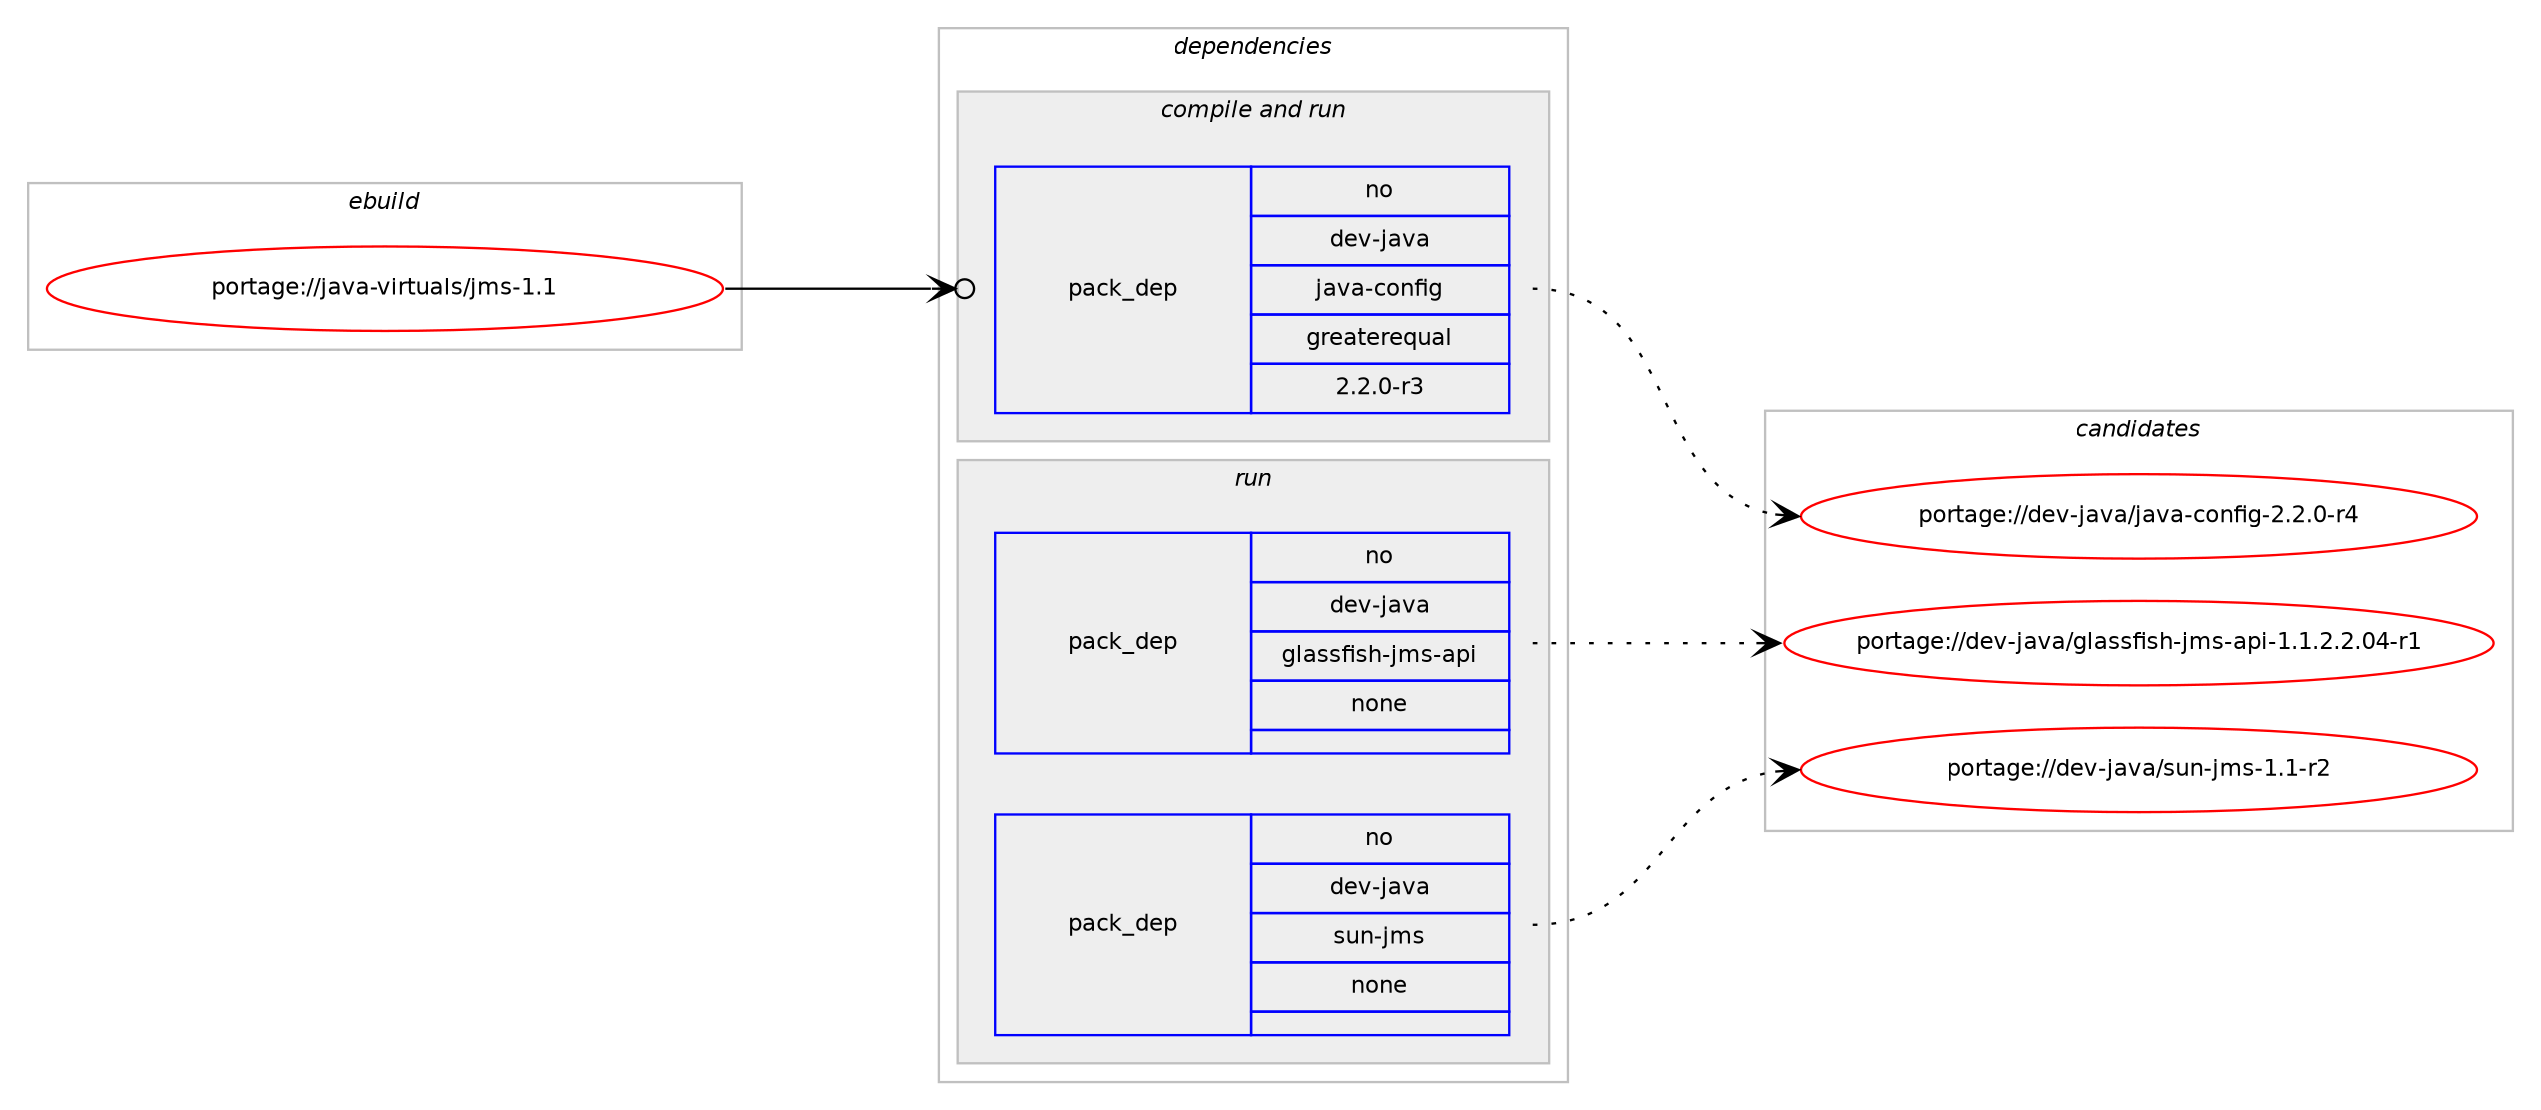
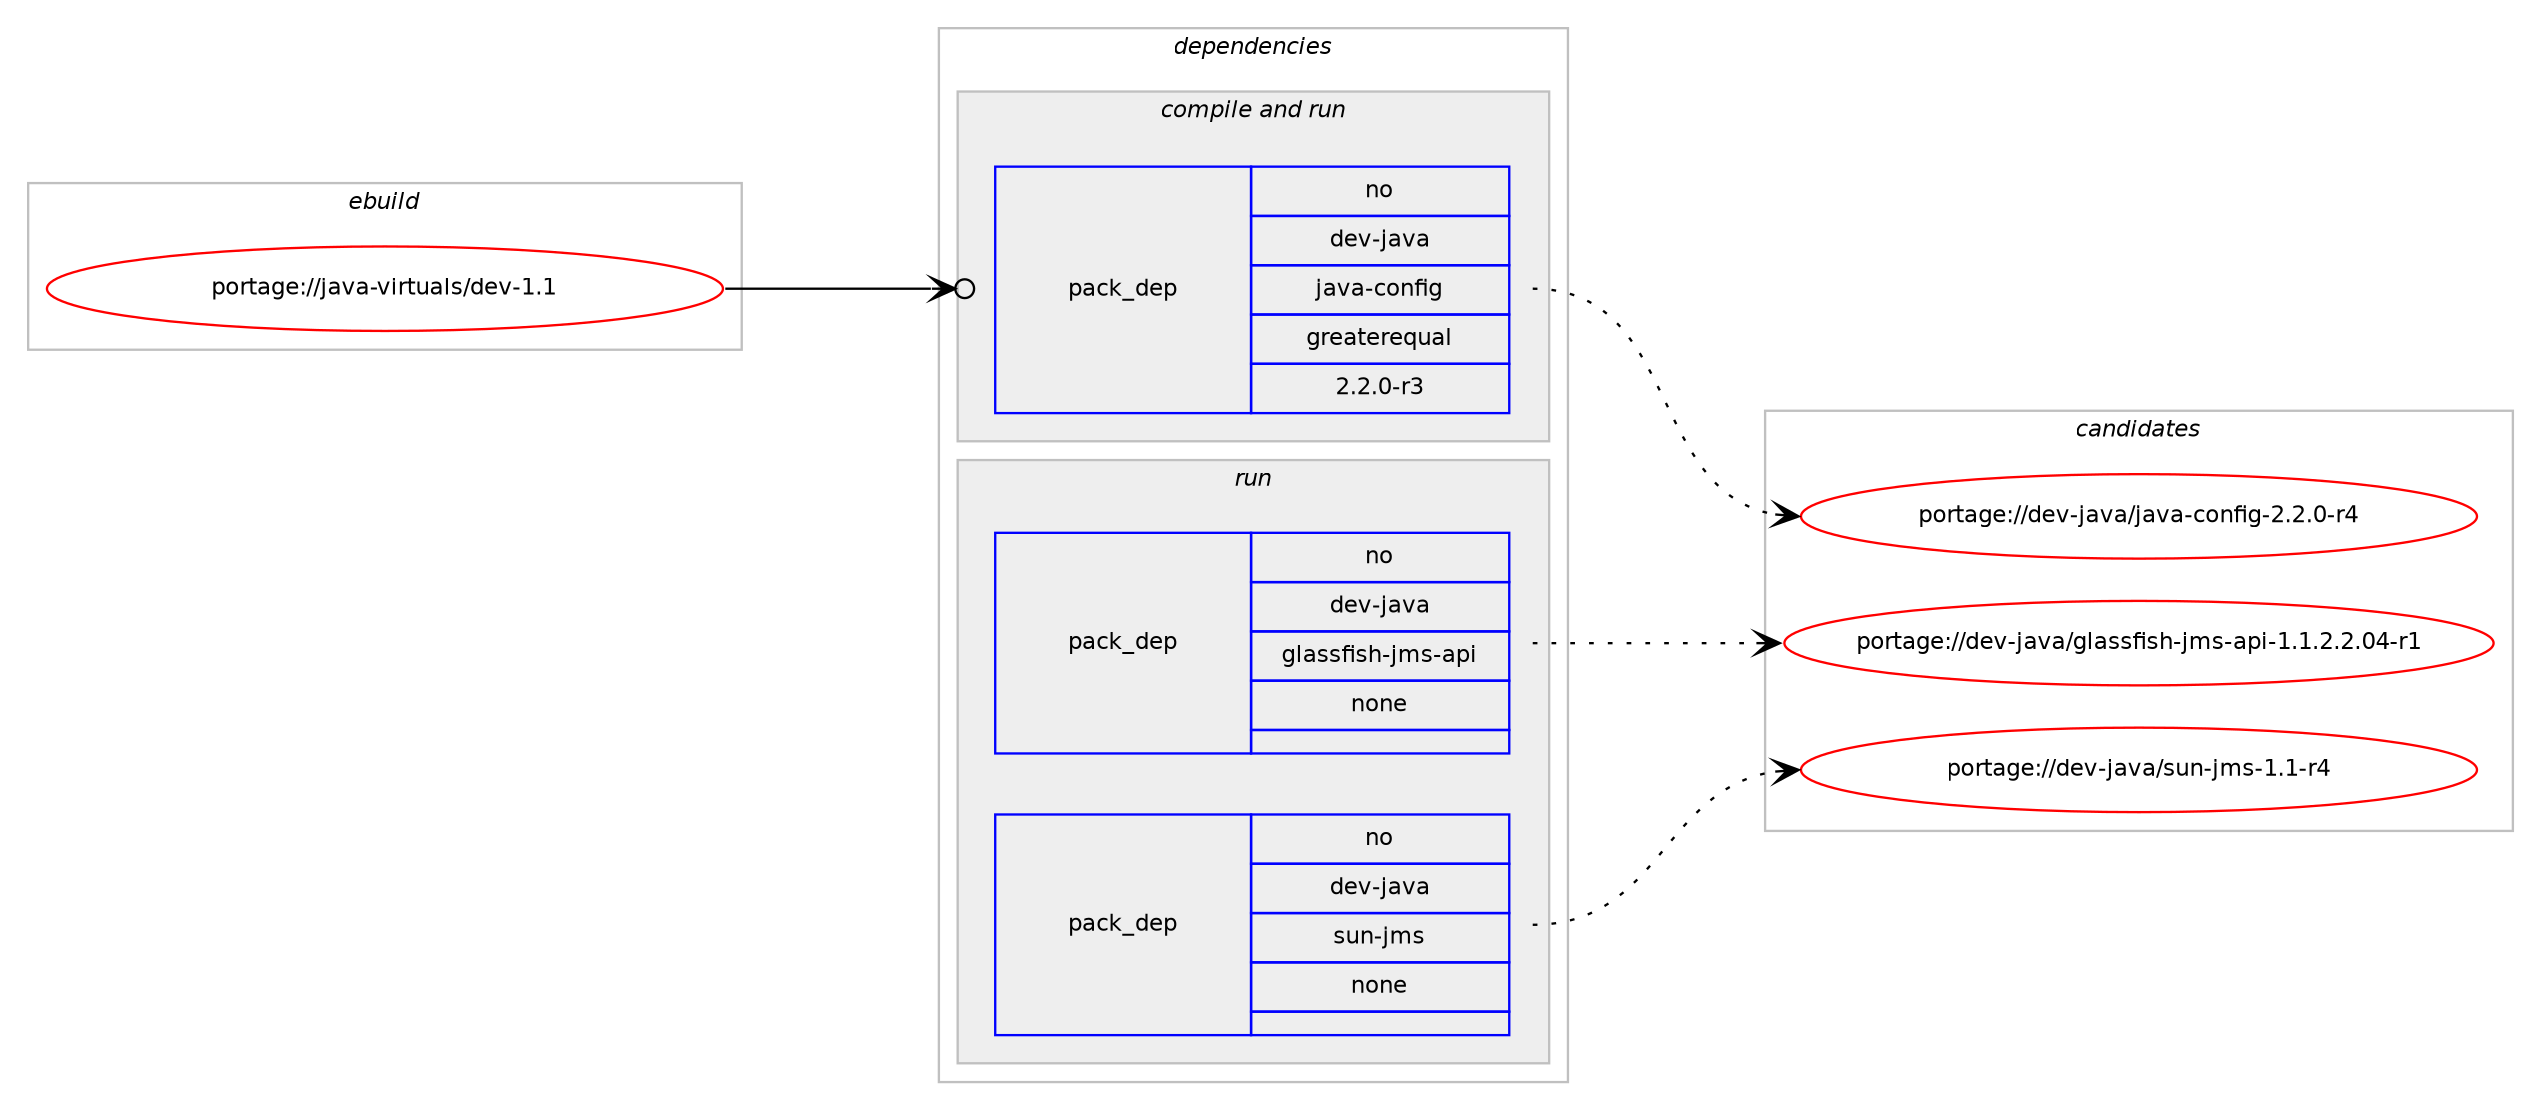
(385, 289) -> (385, 289)
(2139, 770) -> (2139, 770)
